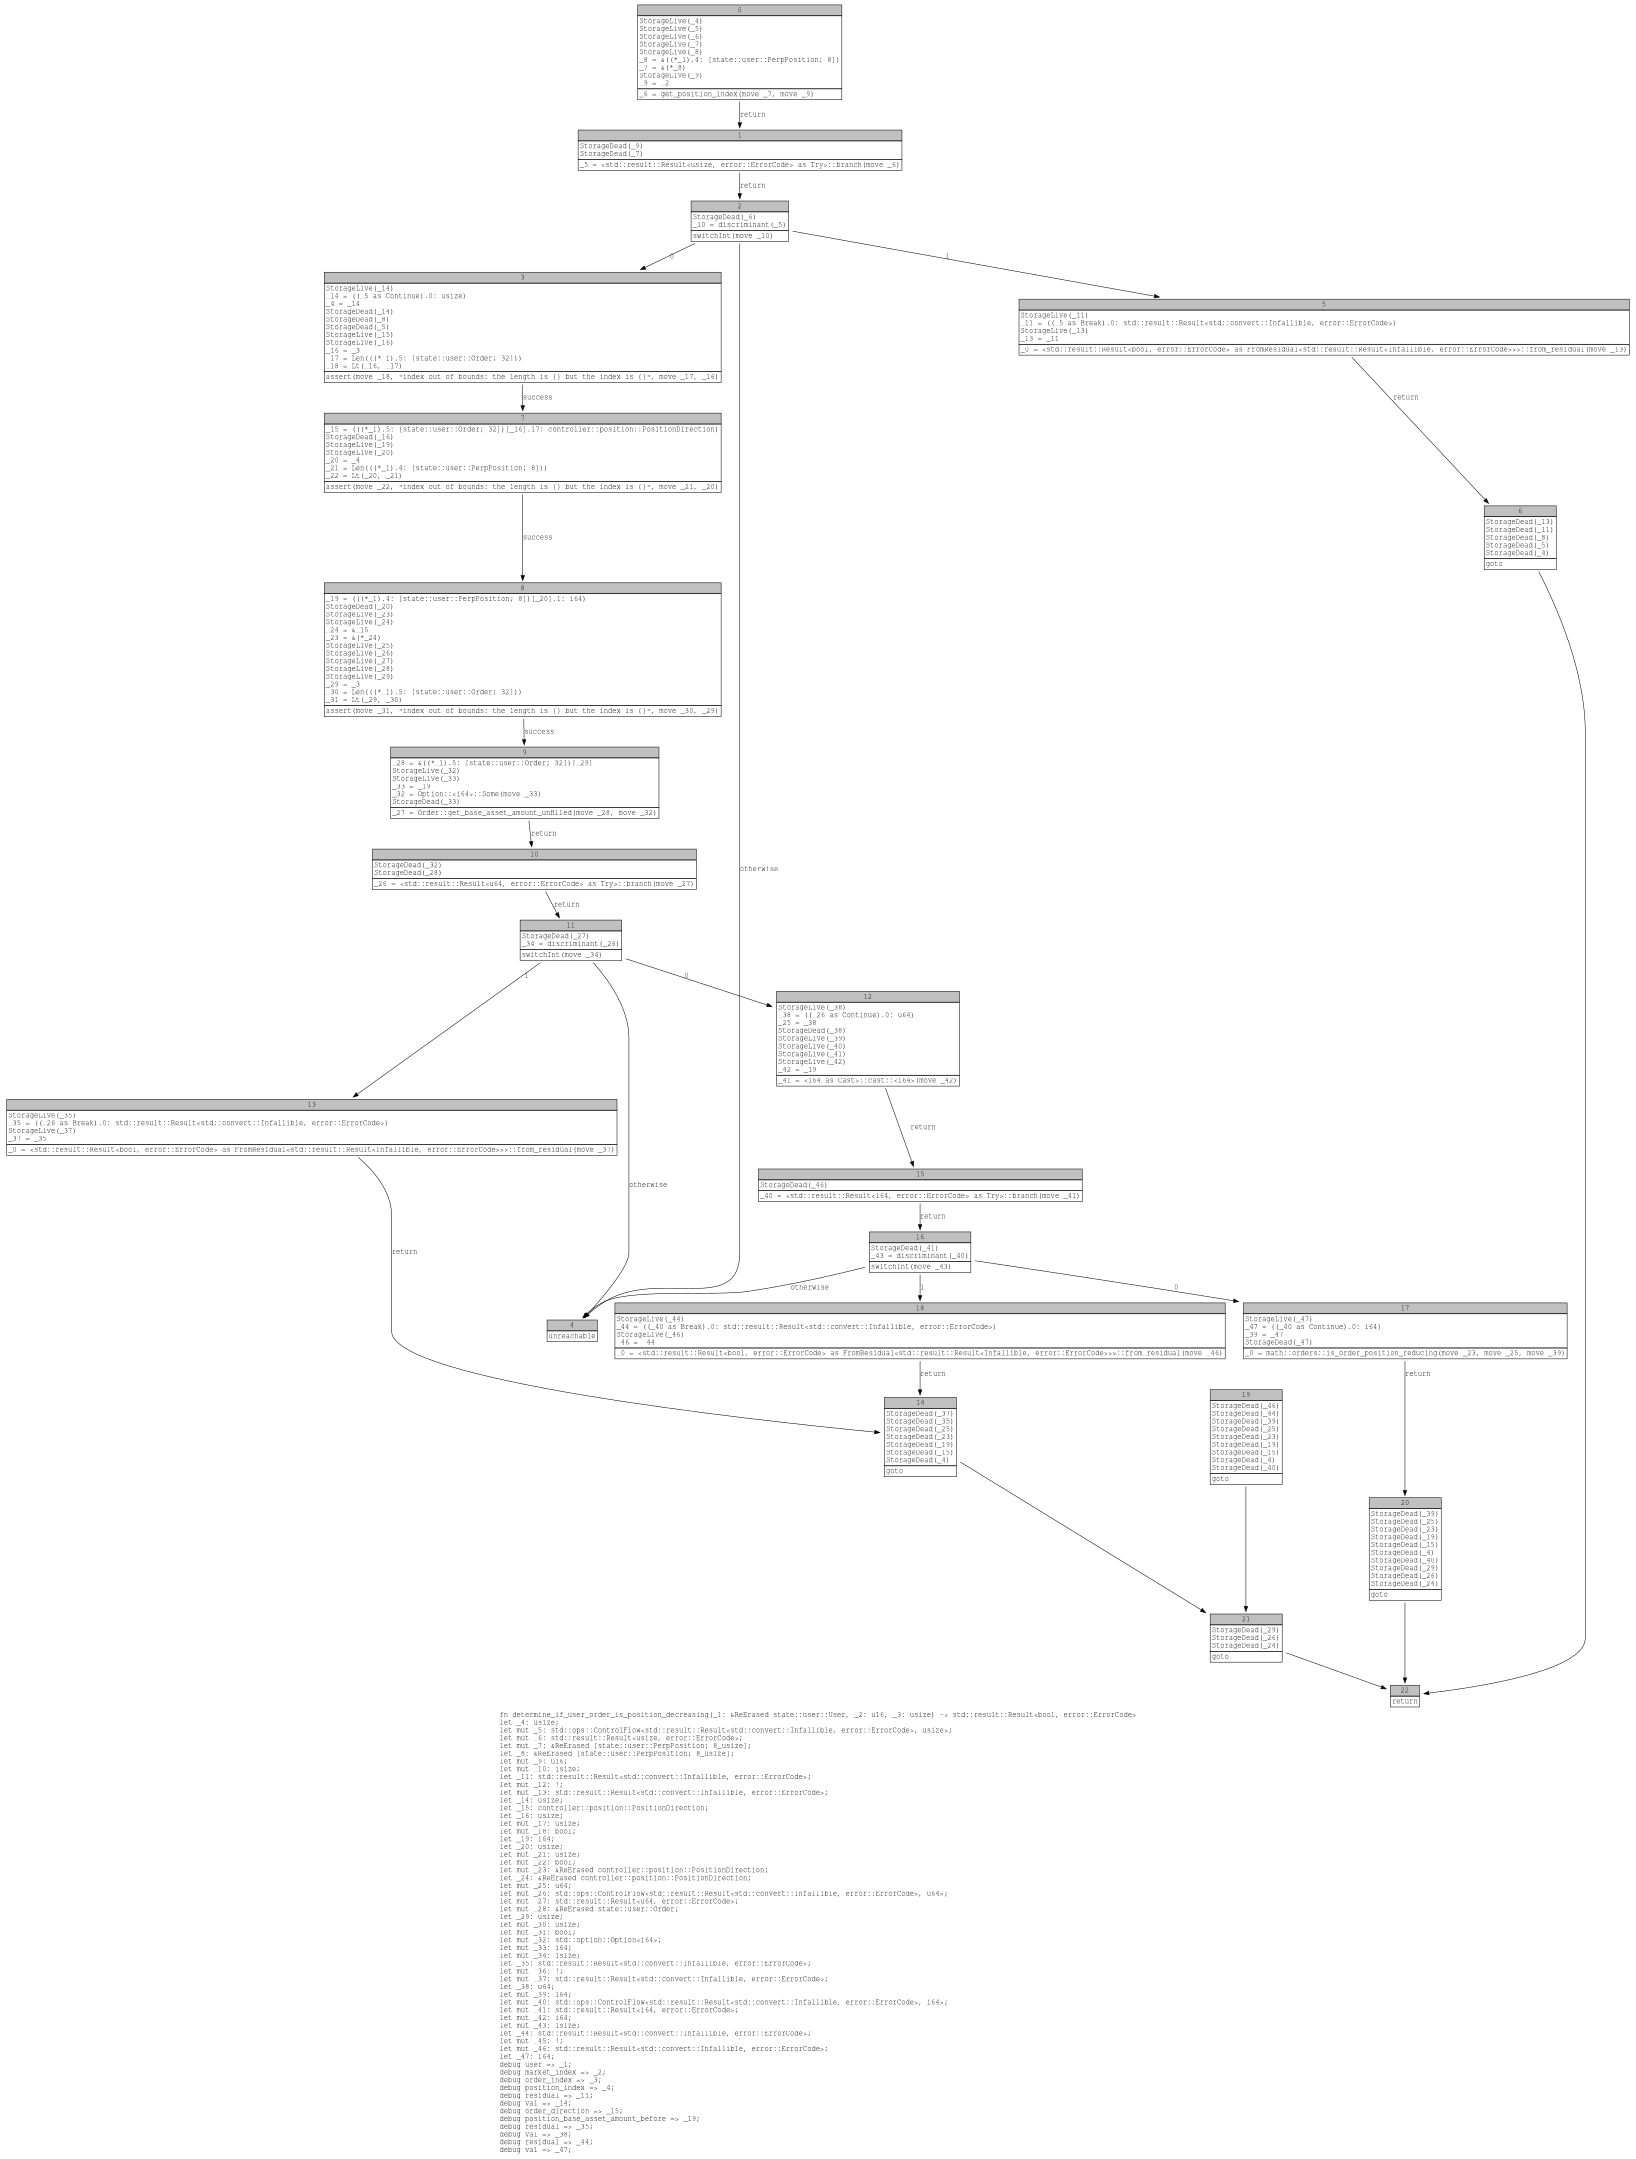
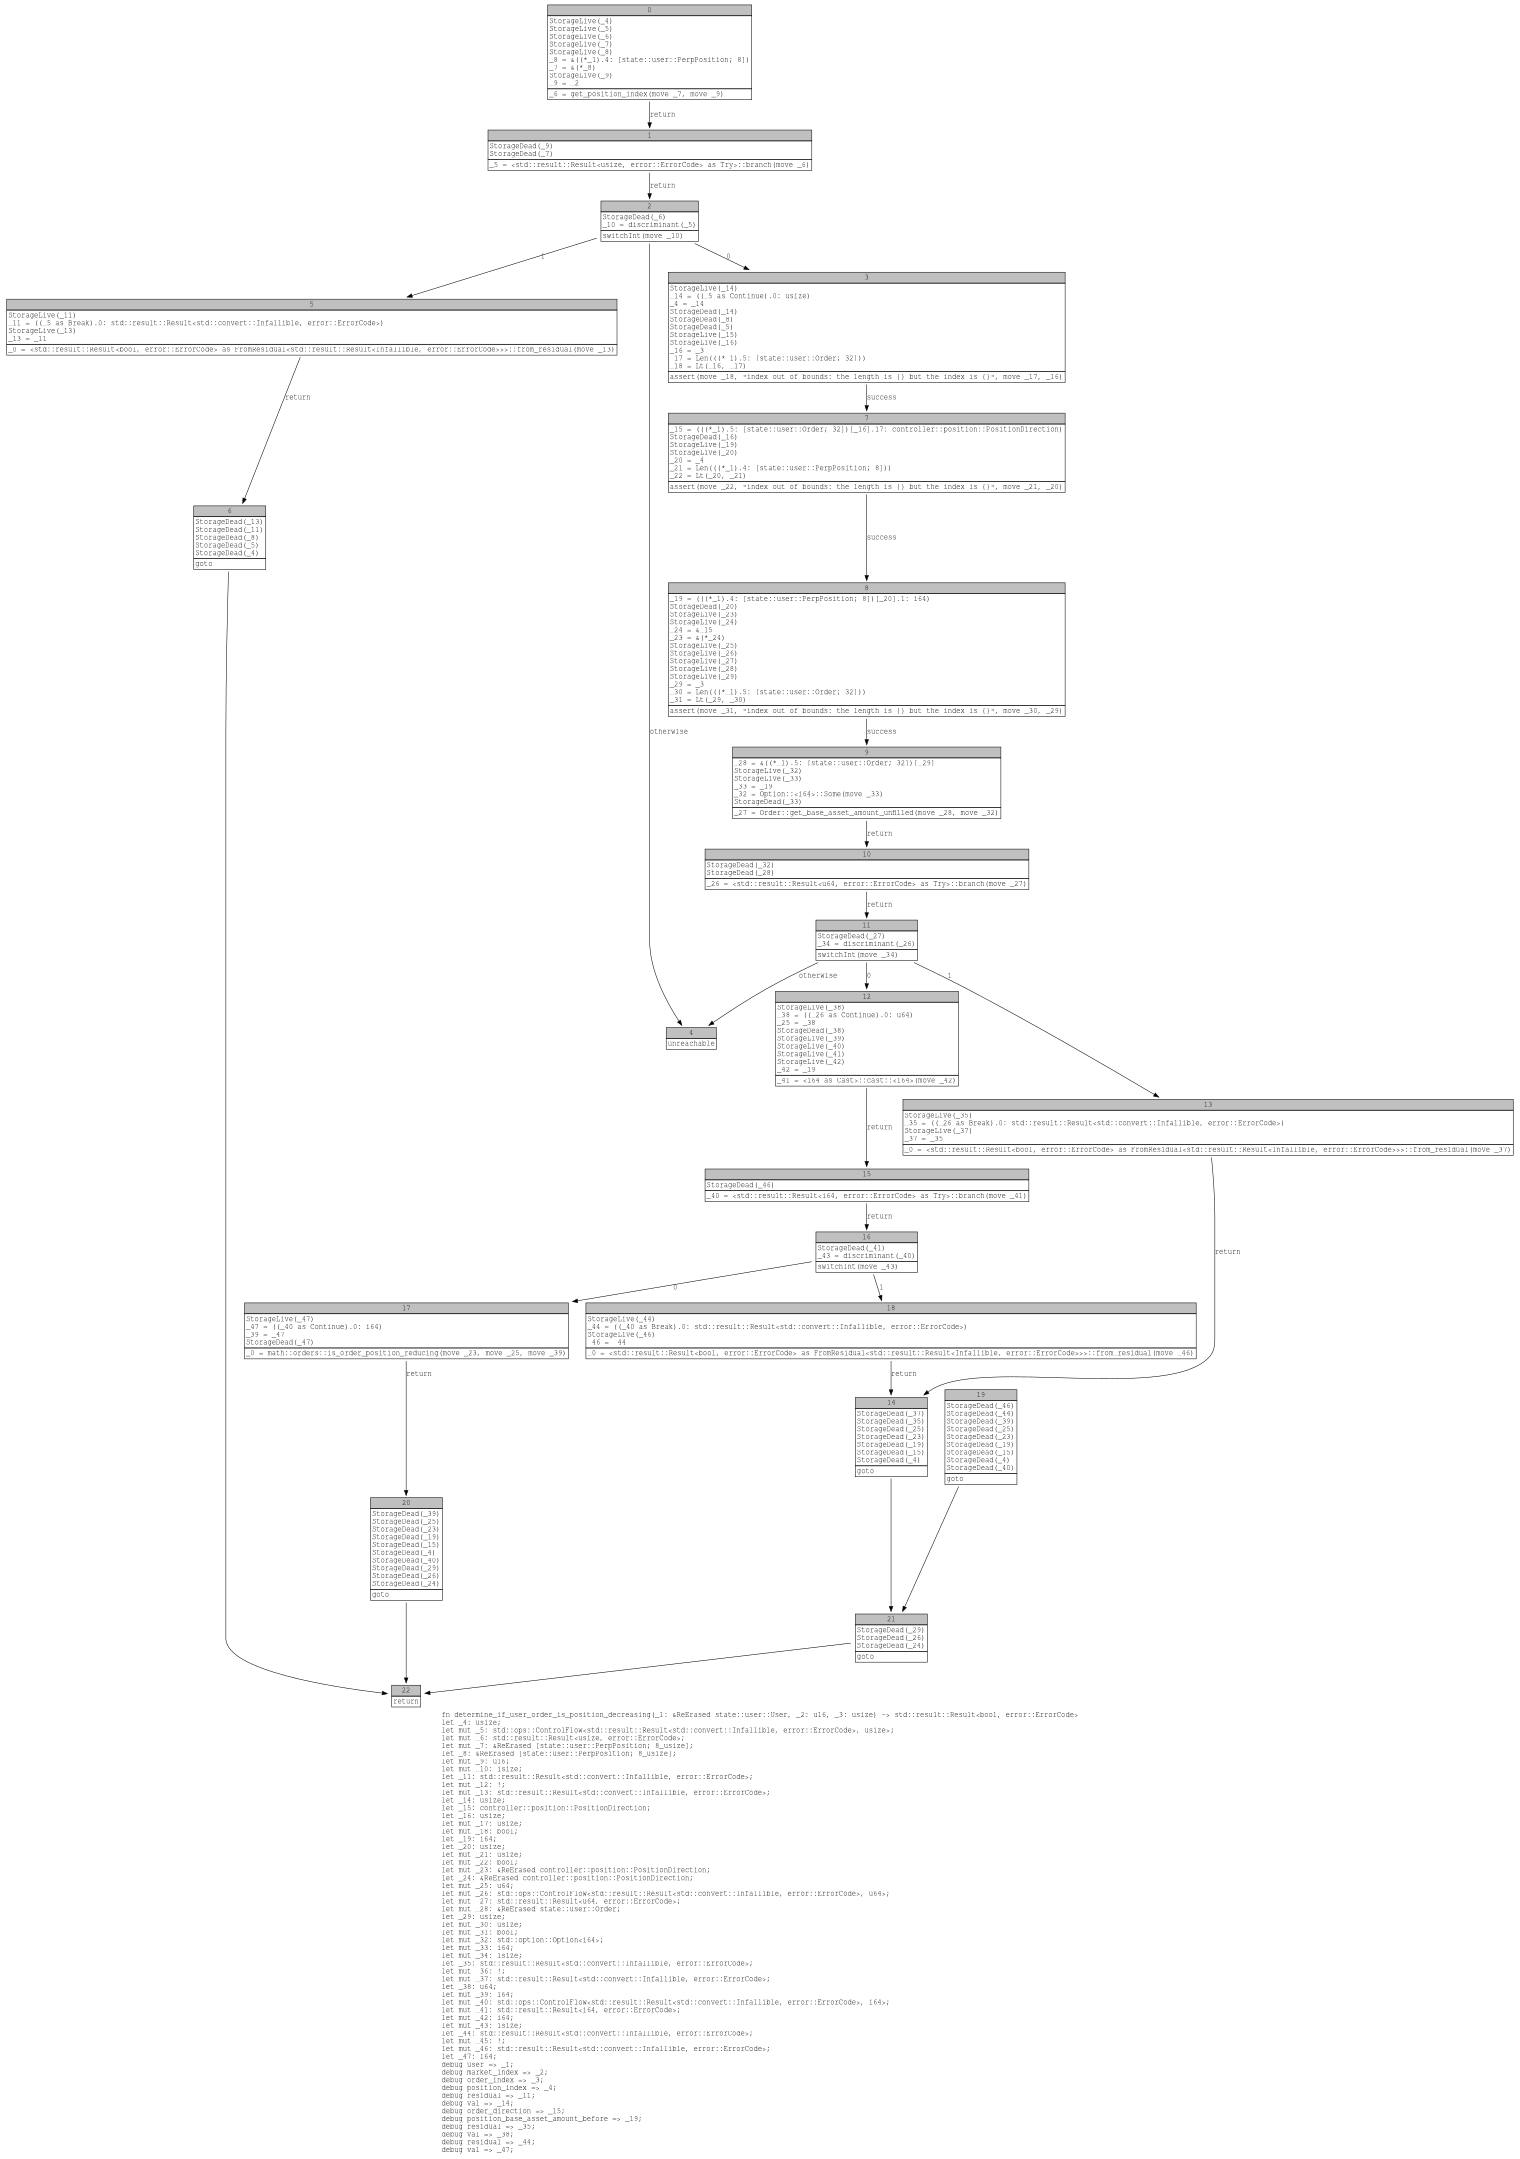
(725, 1293) -> none
